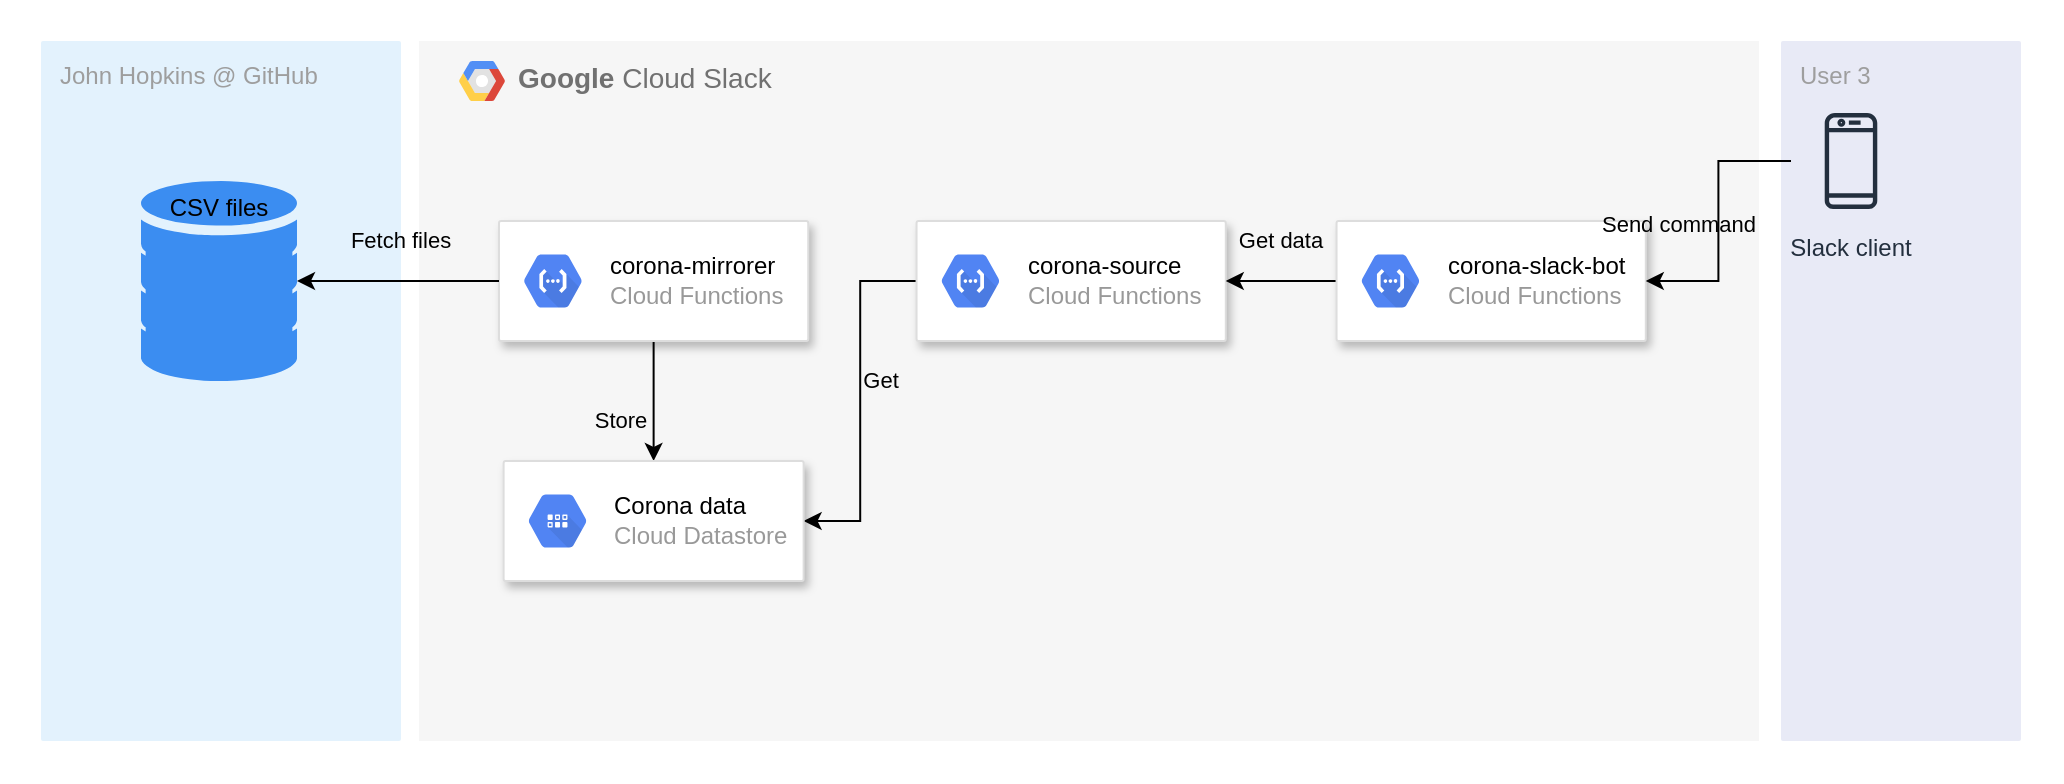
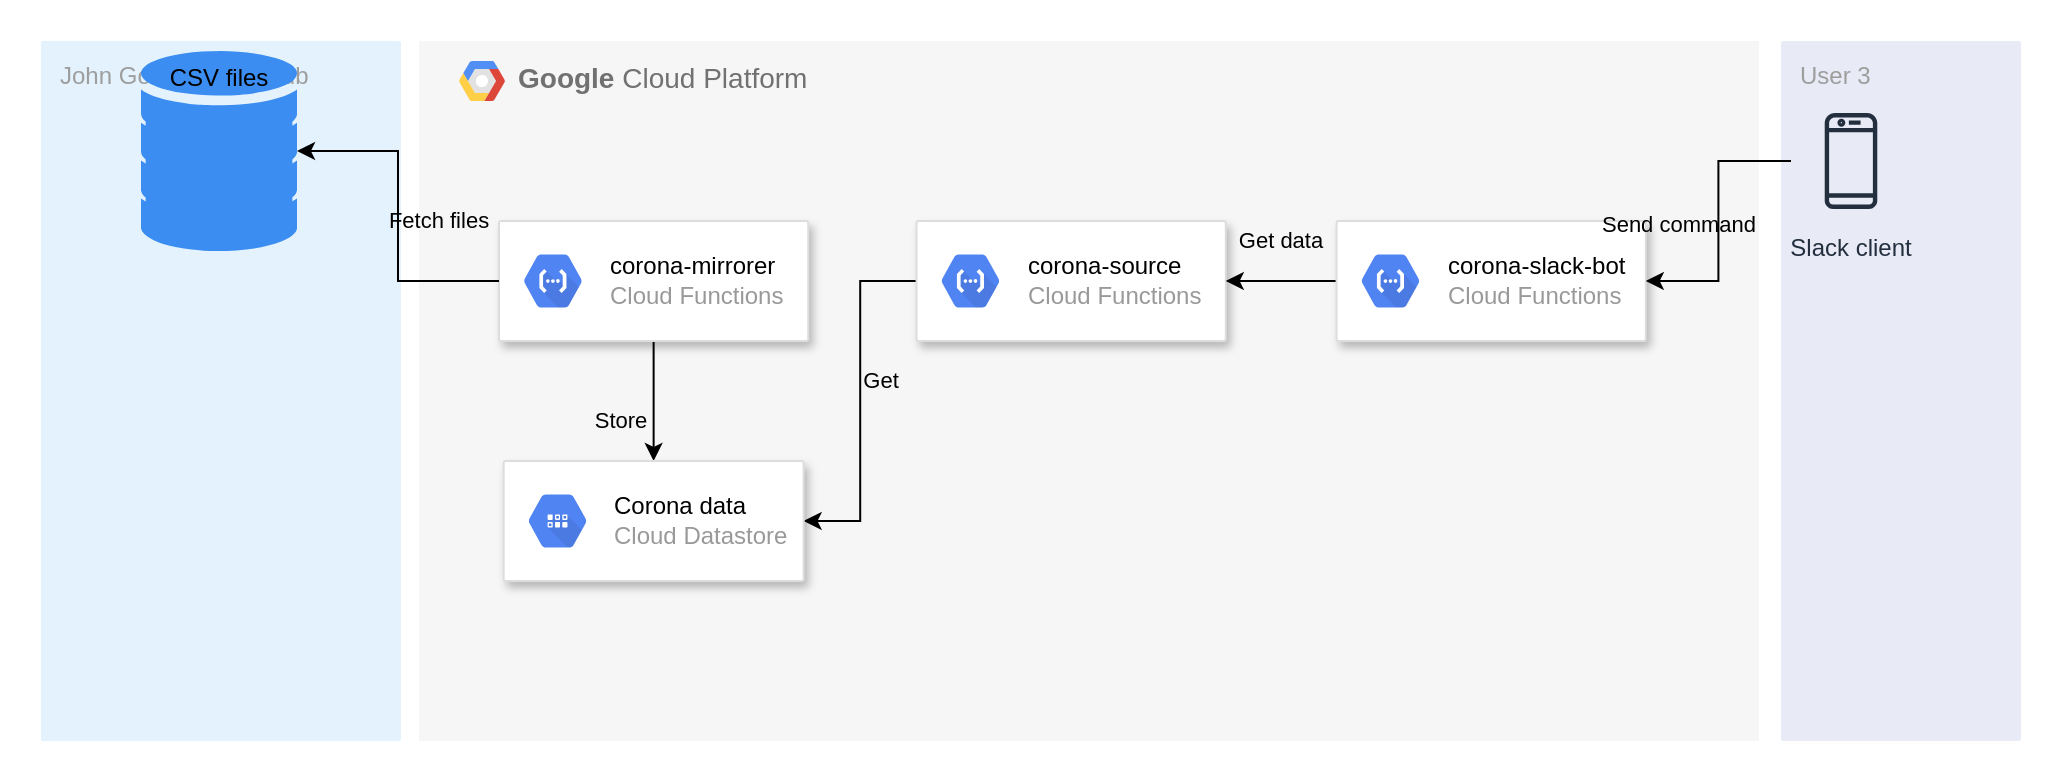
(187, 77) -> (180, 77)
(642, 80) -> (665, 80)
(219, 281) -> (219, 151)
